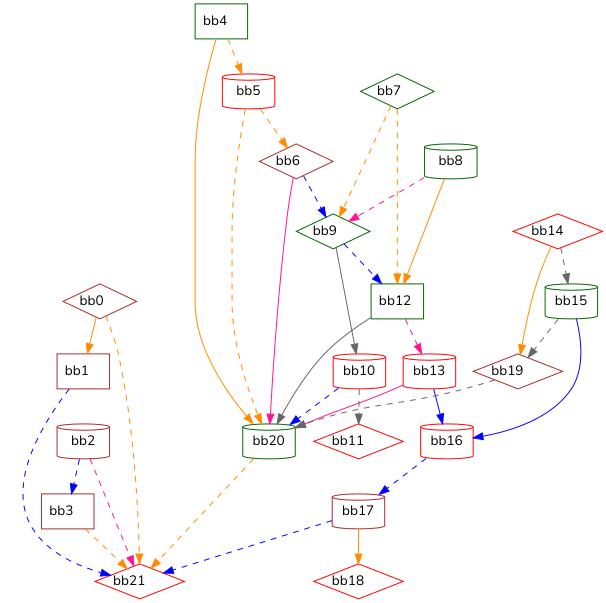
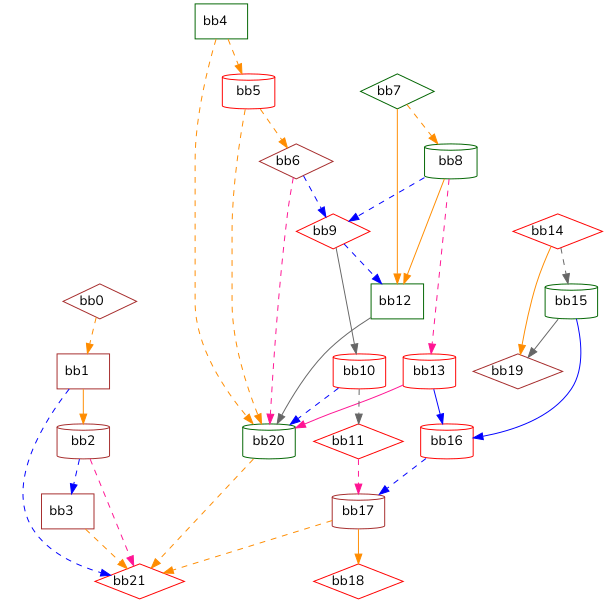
(367, 157) -> (419, 120)
(397, 183) -> (397, 183)
(391, 197) -> (391, 197)
(333, 231) -> (333, 231)
(195, 233) -> (195, 233)
(279, 296) -> (279, 296)
(93, 331) -> (93, 331)
(411, 332) -> (441, 261)
(546, 334) -> (546, 334)
none -> (83, 402)
(400, 402) -> none
(131, 434) -> none
none -> (358, 472)
(252, 545) -> (252, 545)
